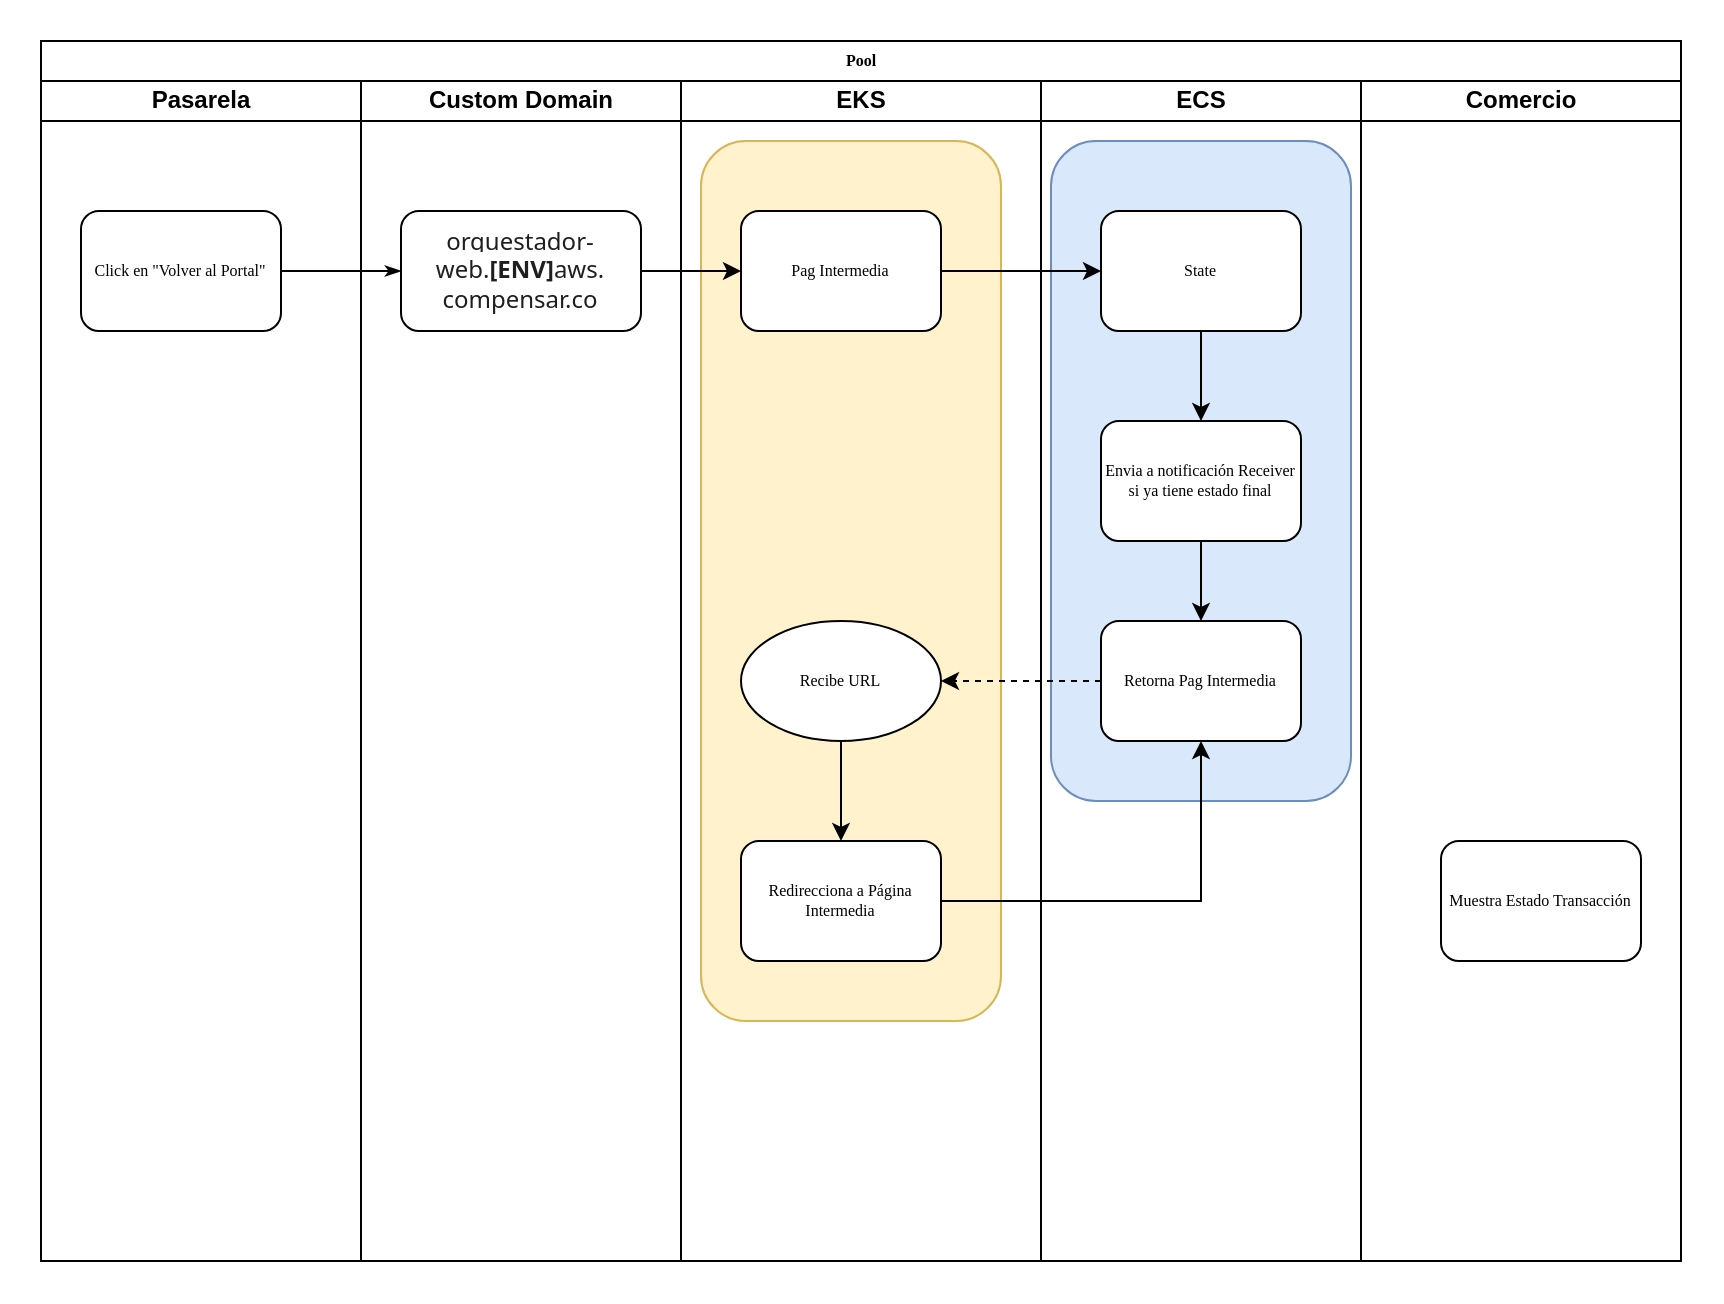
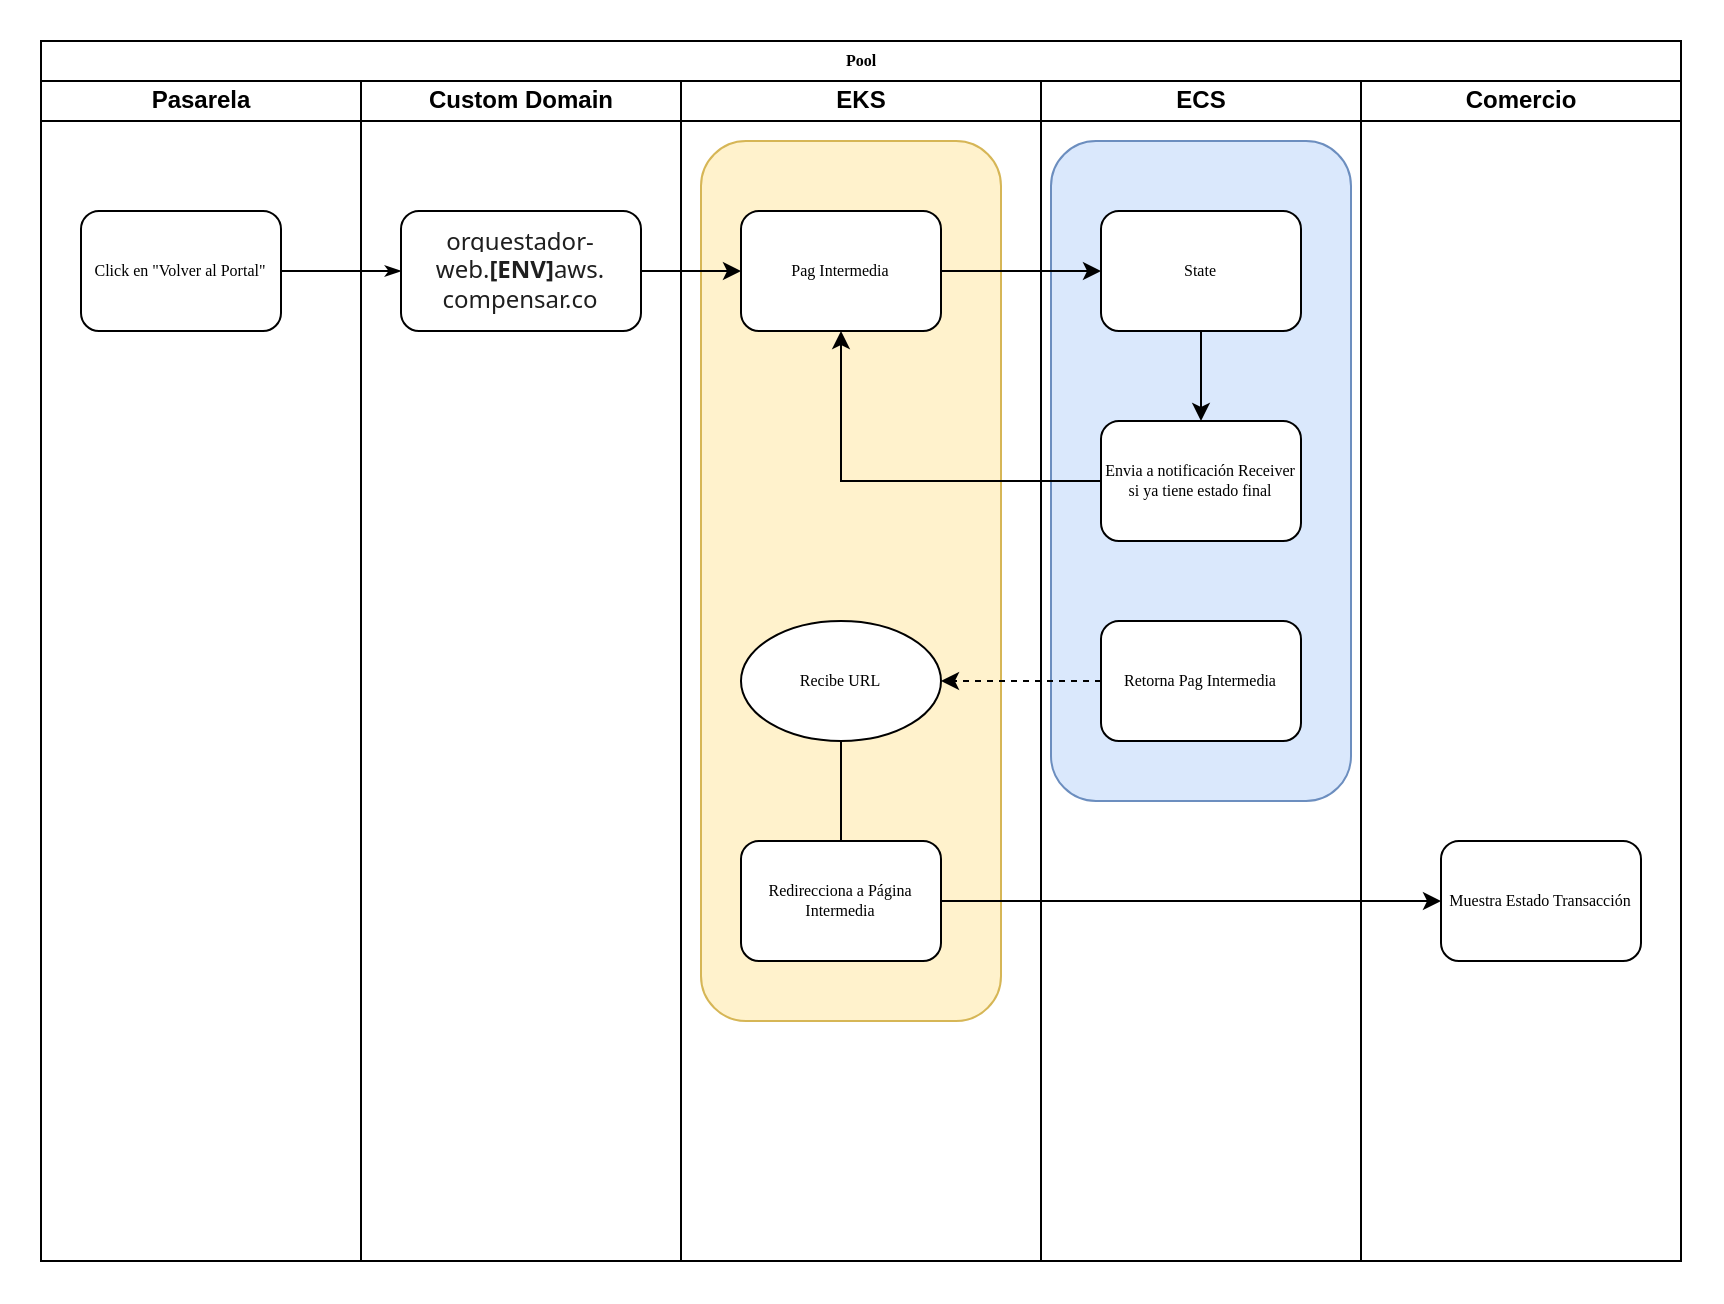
(1201, 574) -> (871, 481)
(841, 826) -> (841, 831)
(1201, 829) -> (1277, 901)
